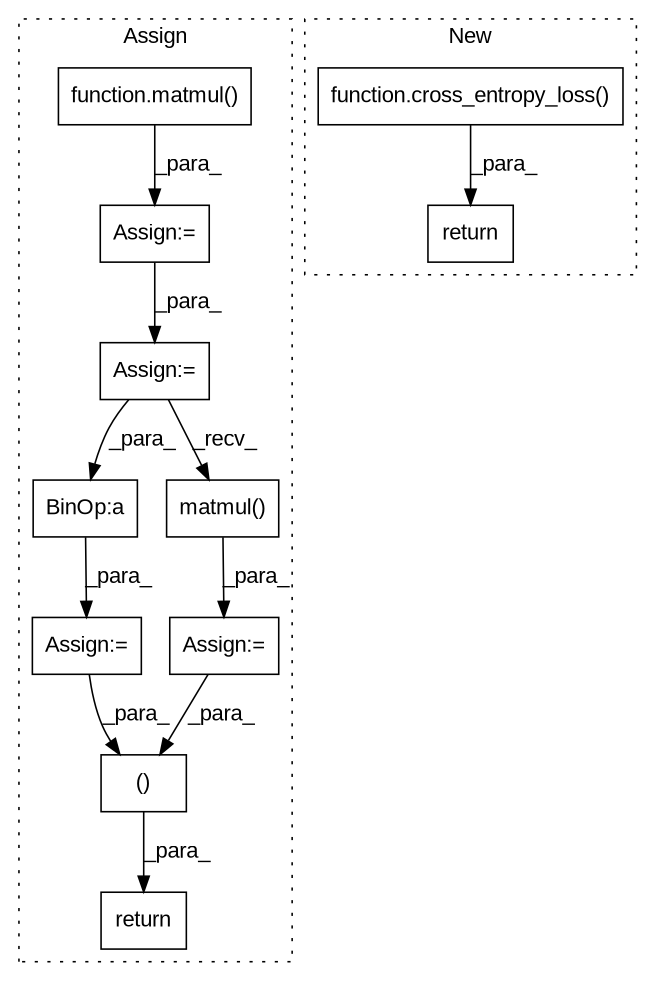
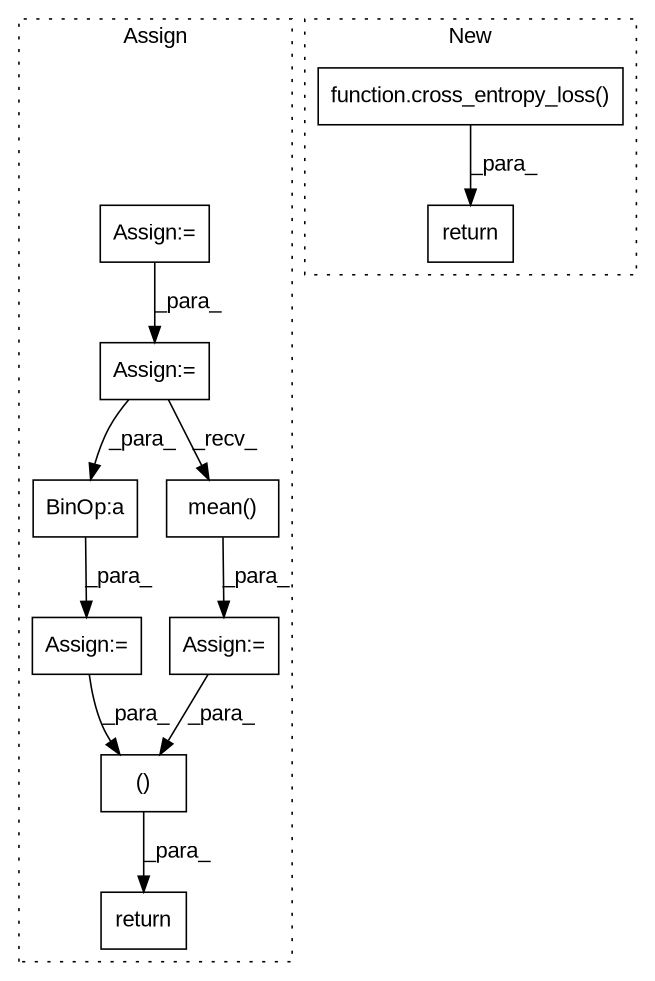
(155, 96) -> none
(223, 508) -> (223, 508)
